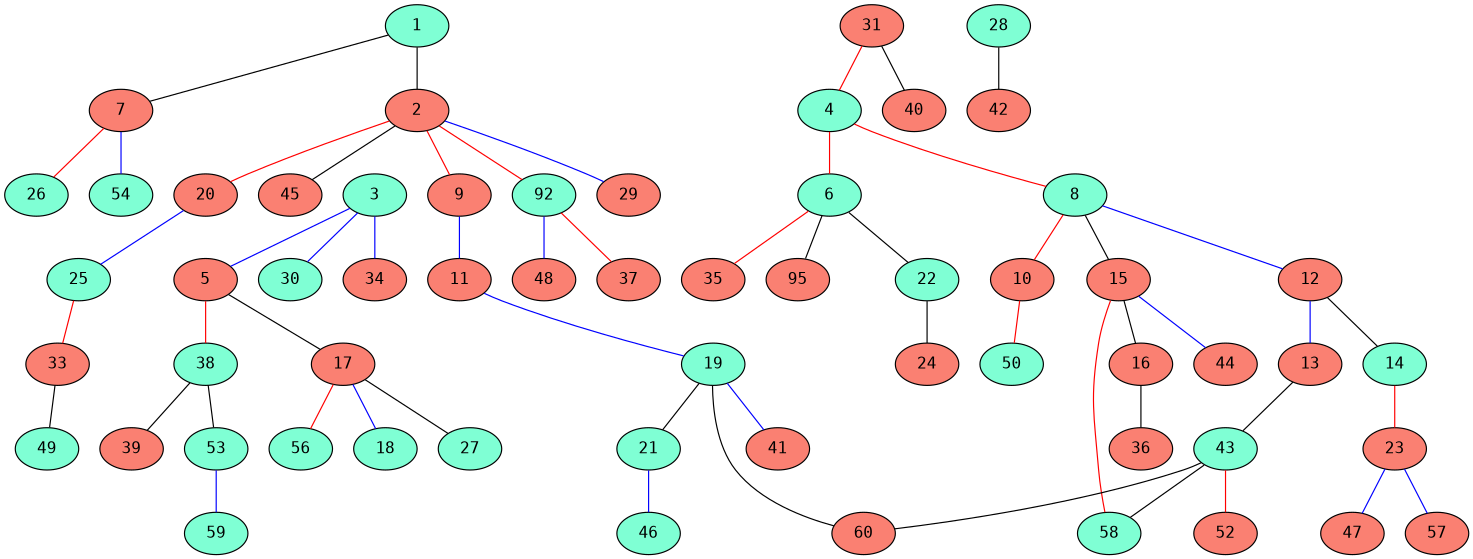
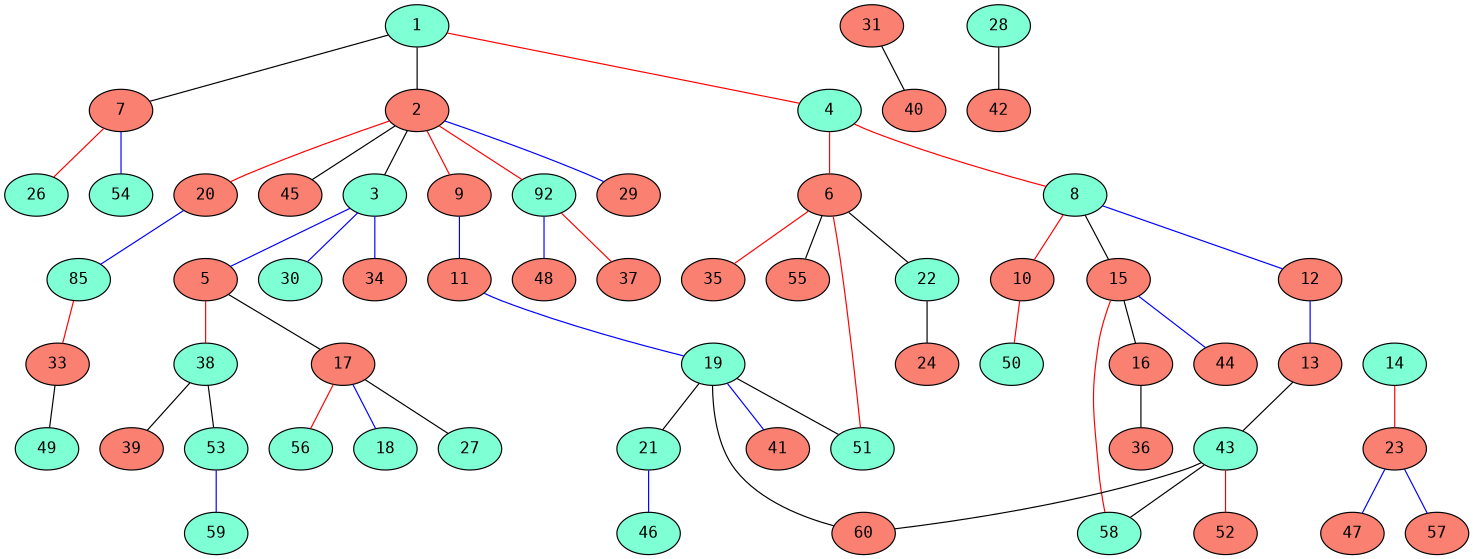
(851, 68) -> (623, 68)
none -> (396, 153)
(830, 195) -> (830, 195)
(79, 280) -> (79, 280)
(798, 280) -> (798, 280)
(1352, 322) -> none
none -> (862, 449)
